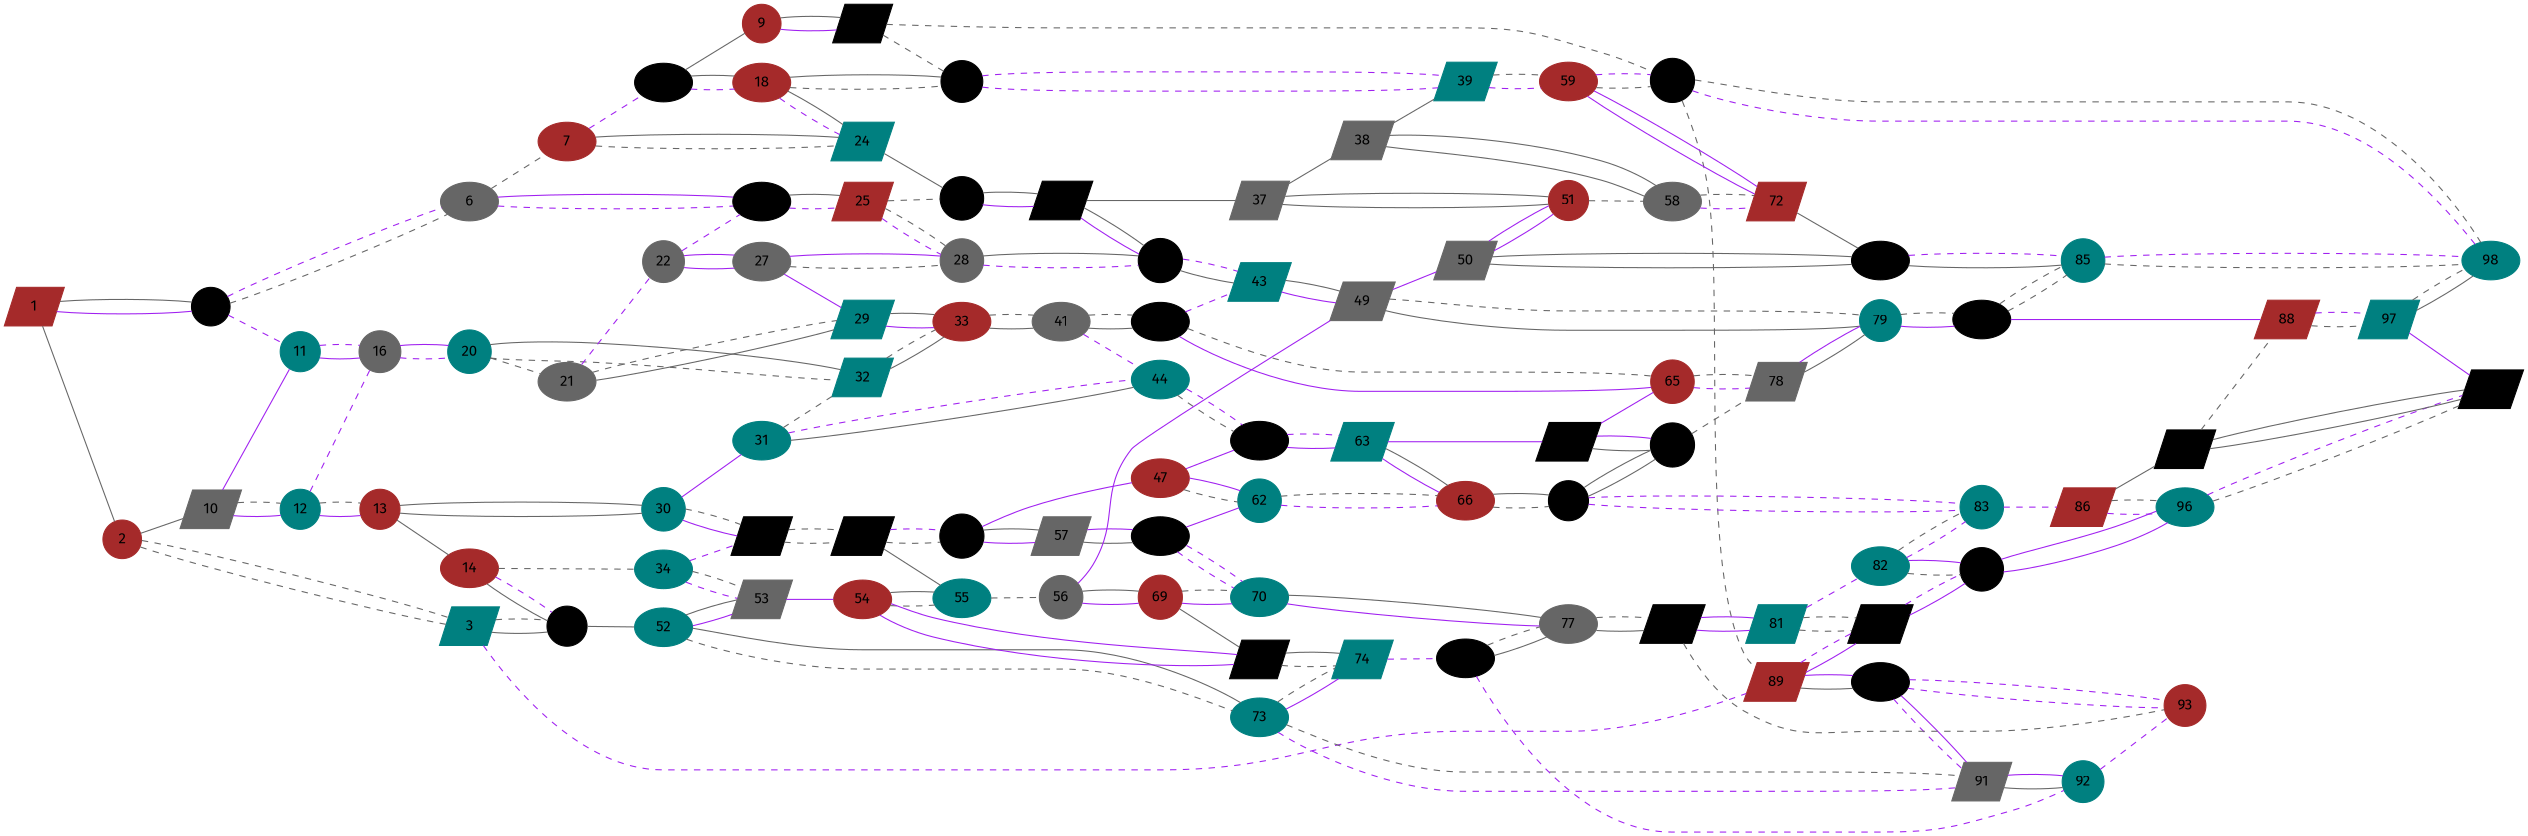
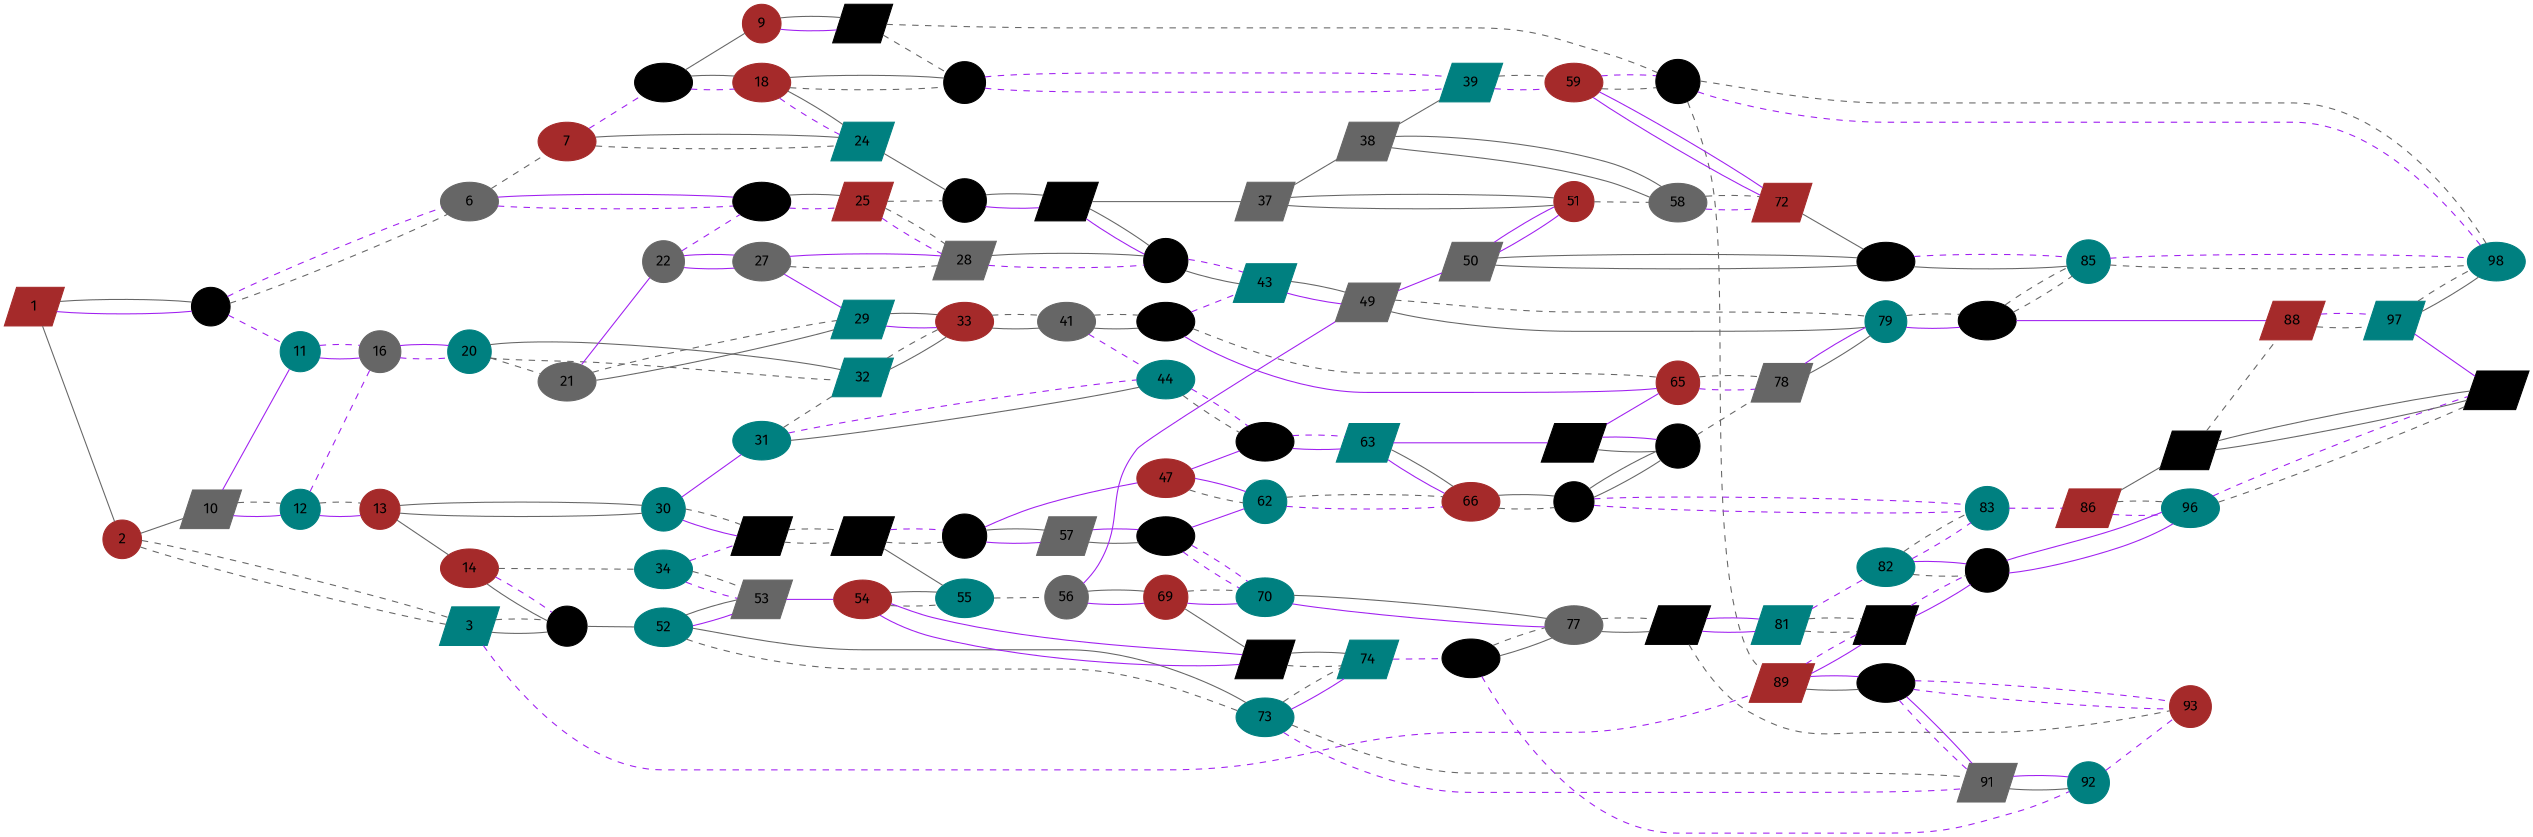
(962, 261) -> (965, 261)
(616, 321) -> (616, 321)
